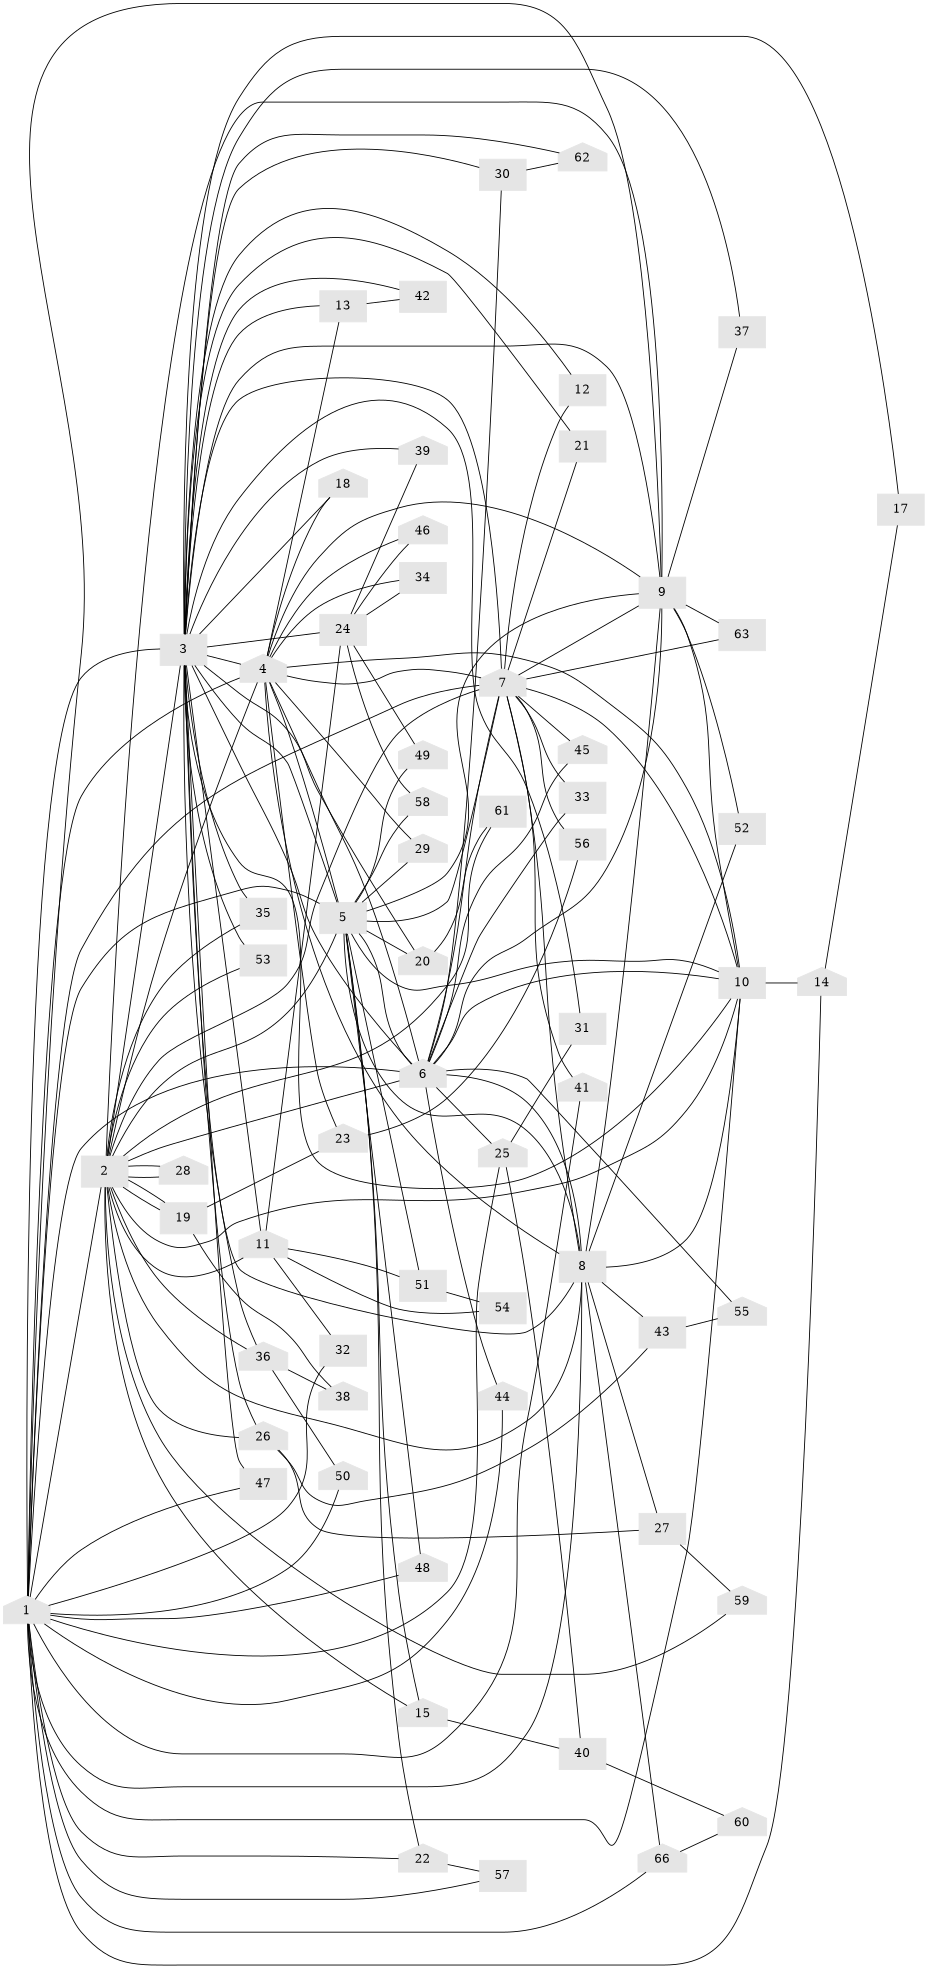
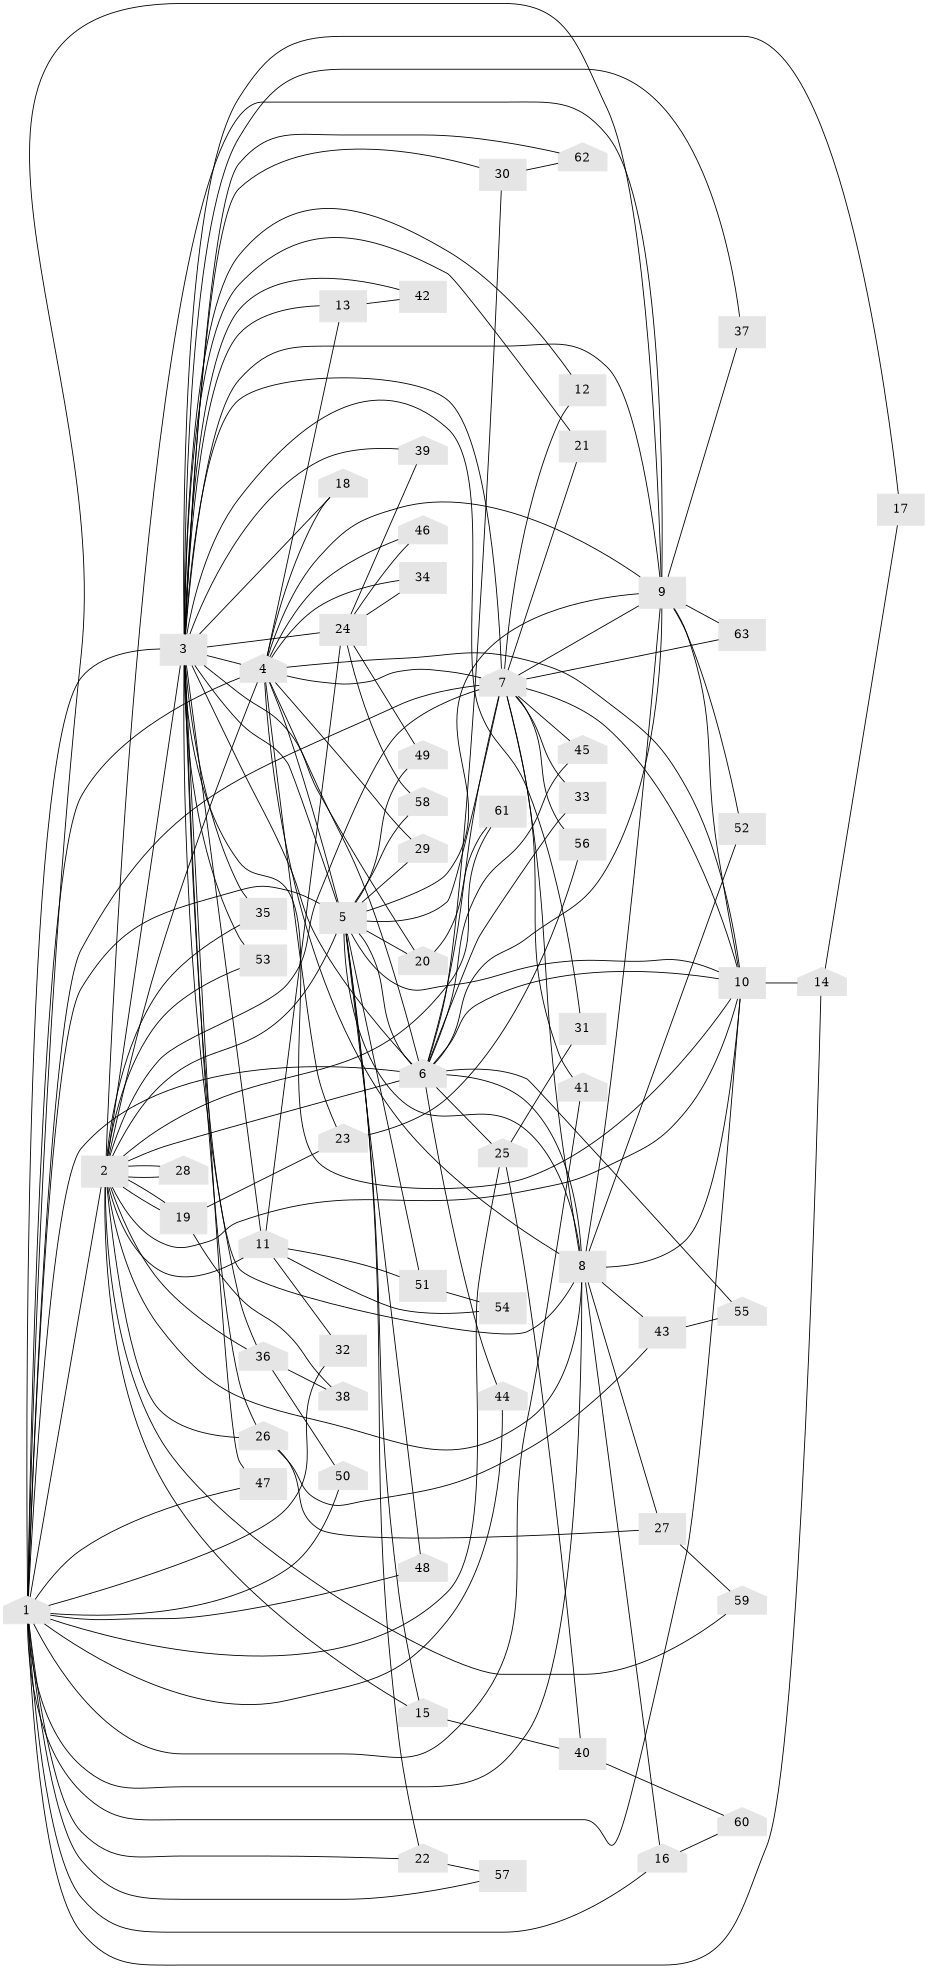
(662, 1859) -> (662, 1859)
